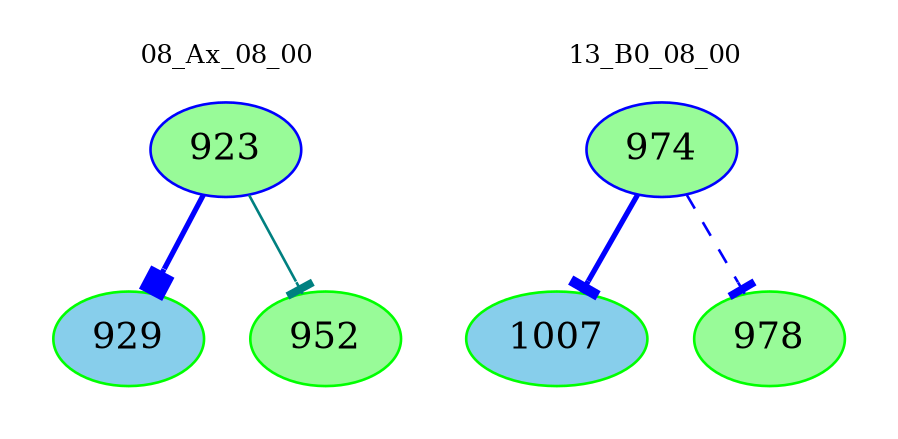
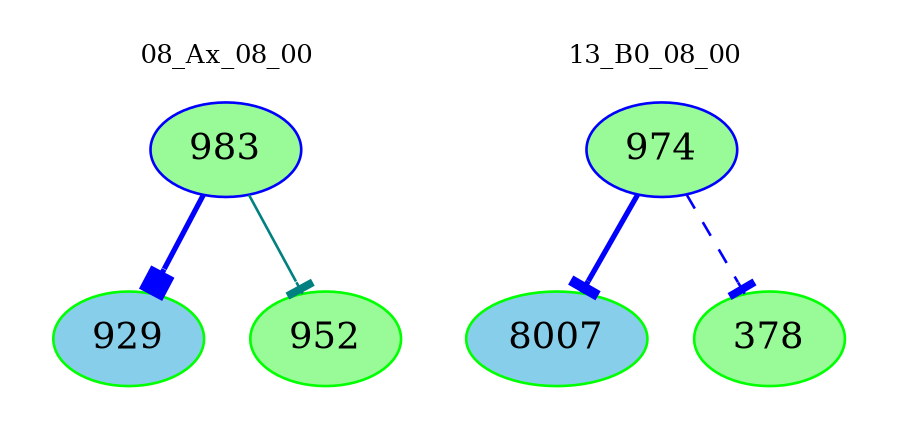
(226, 150) -> (226, 150)
(557, 339) -> (557, 339)
(770, 339) -> (770, 339)
